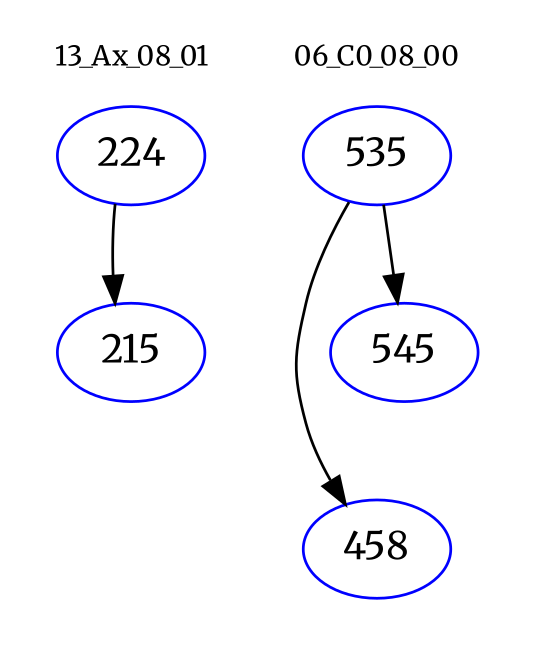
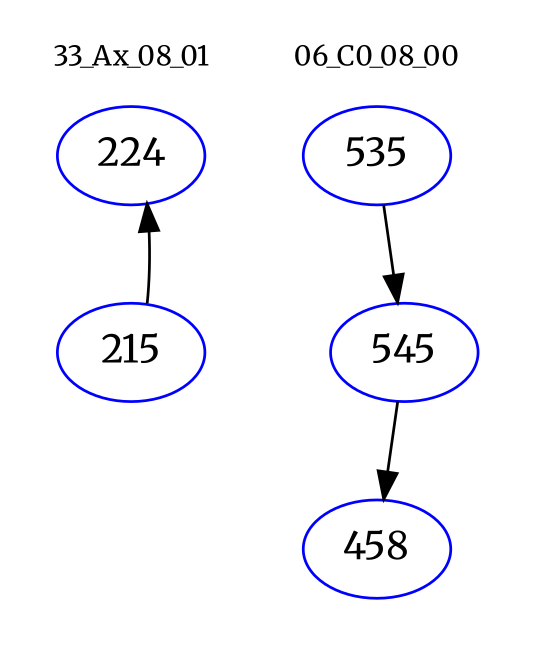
(132, 59) -> (132, 59)
(113, 240) -> (149, 268)
(299, 339) -> (393, 437)
